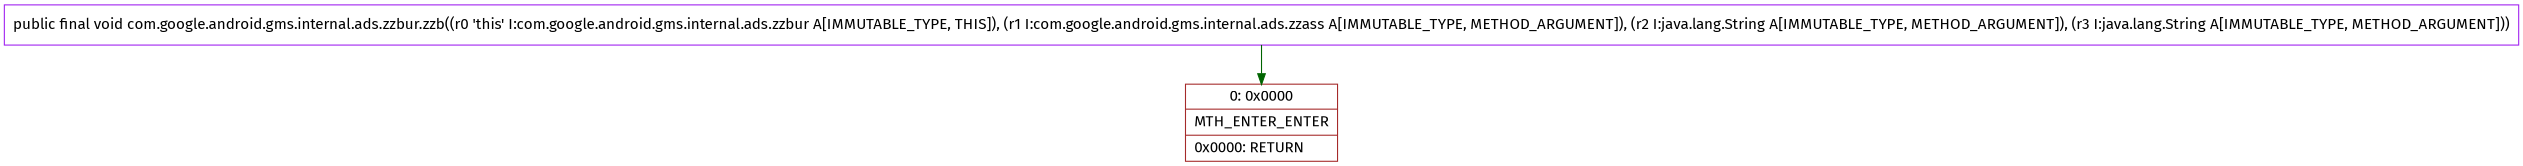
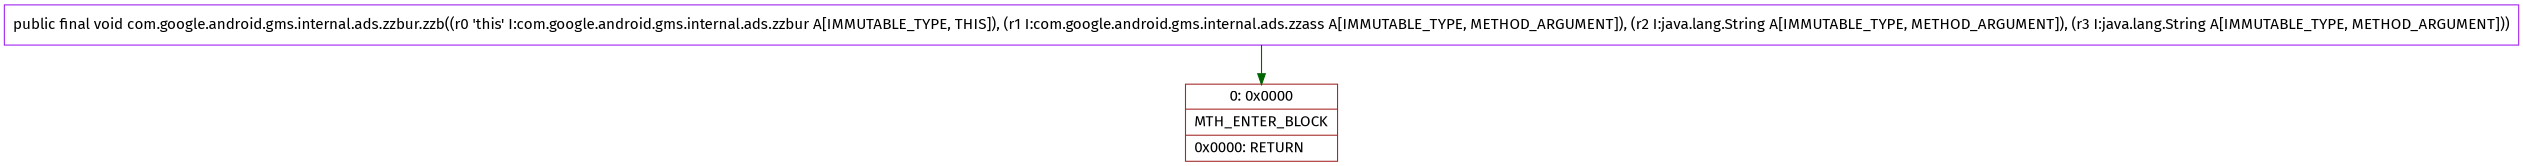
(1262, 122) -> (1262, 122)
